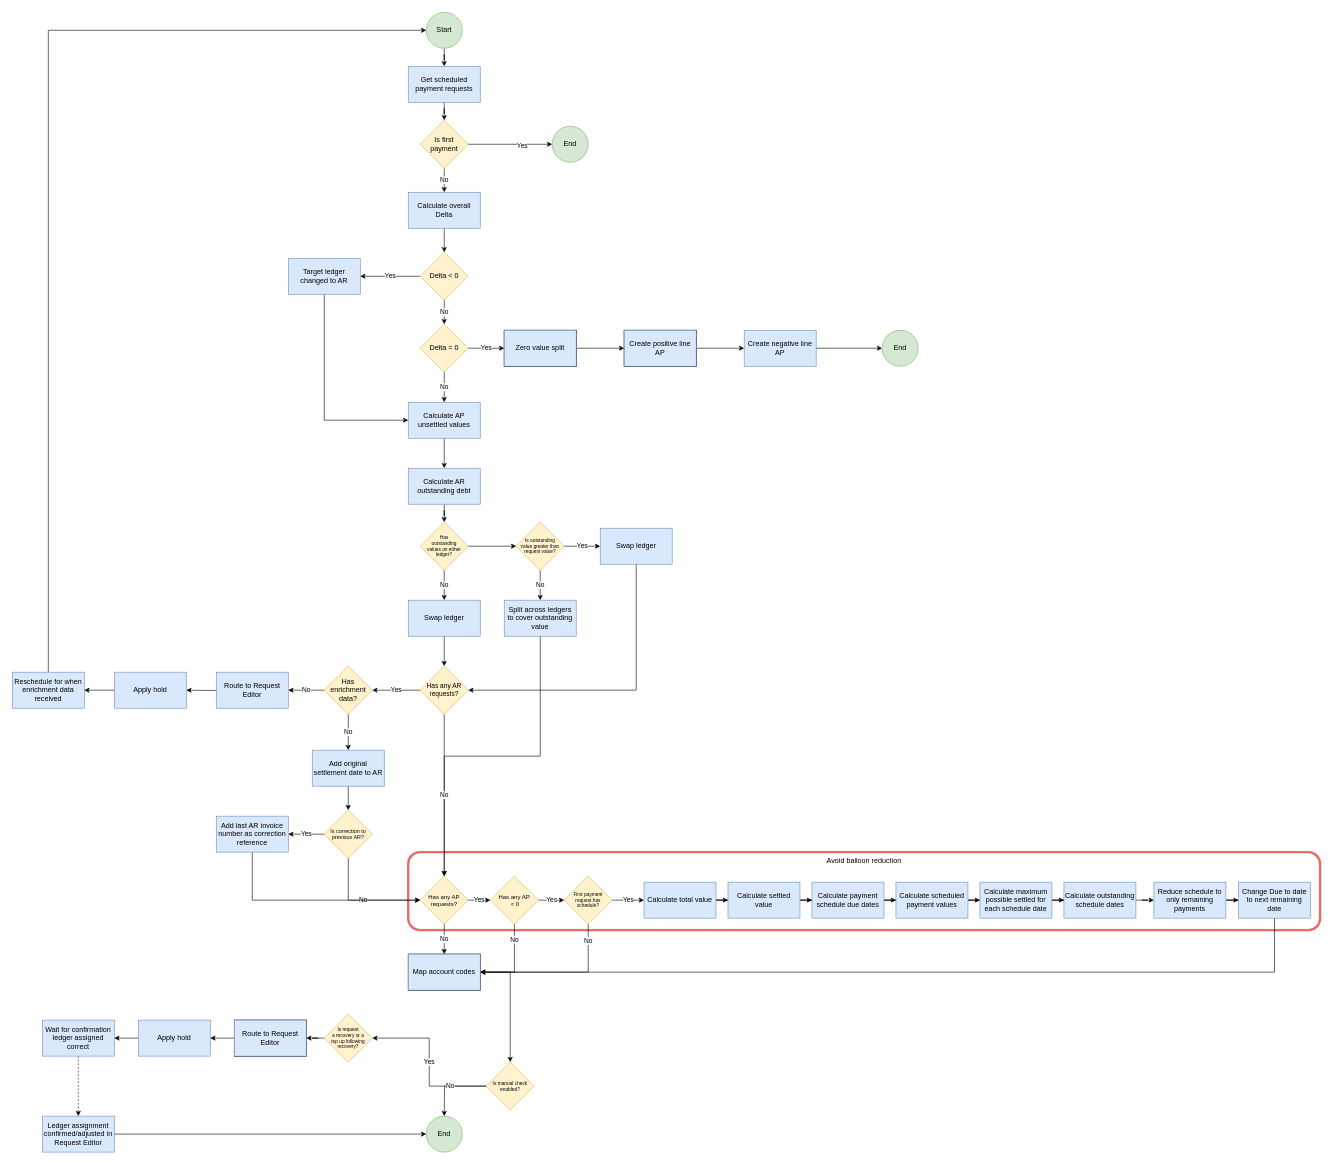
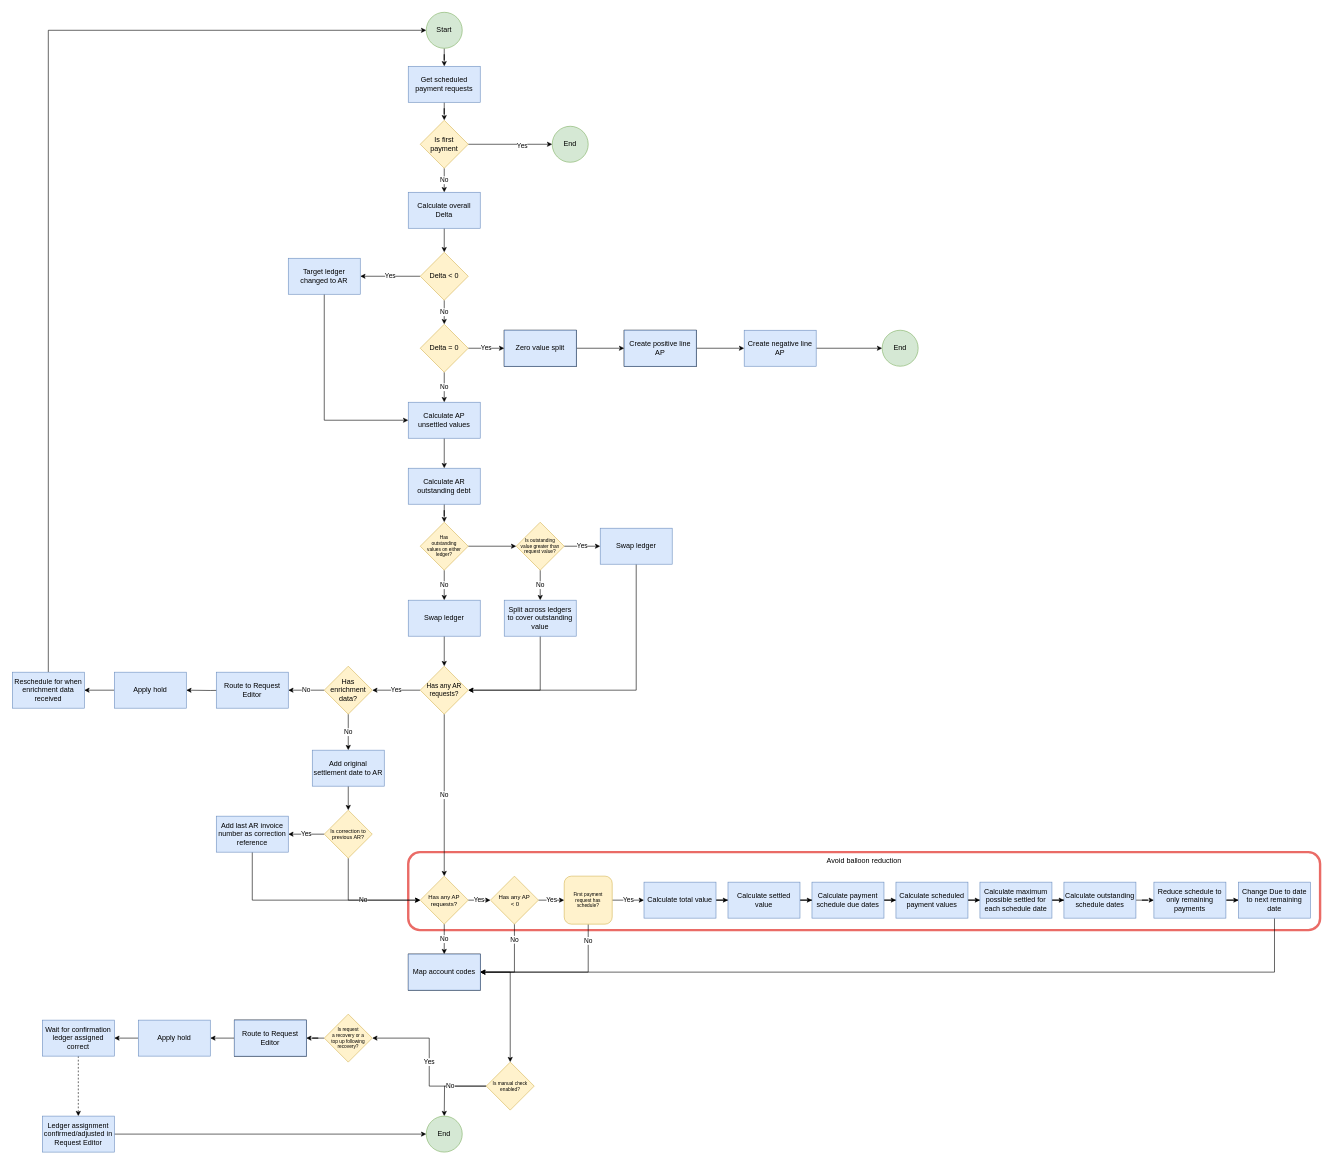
(527, 756) -> (540, 687)
(588, 900) -> (588, 900)
